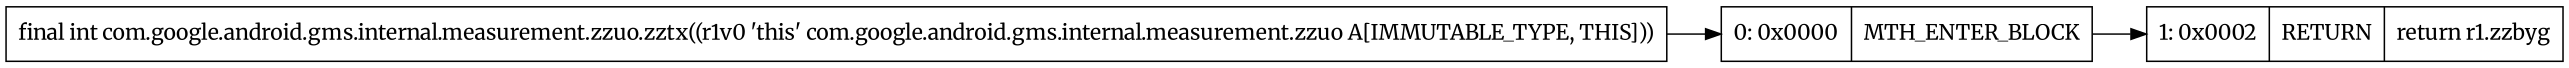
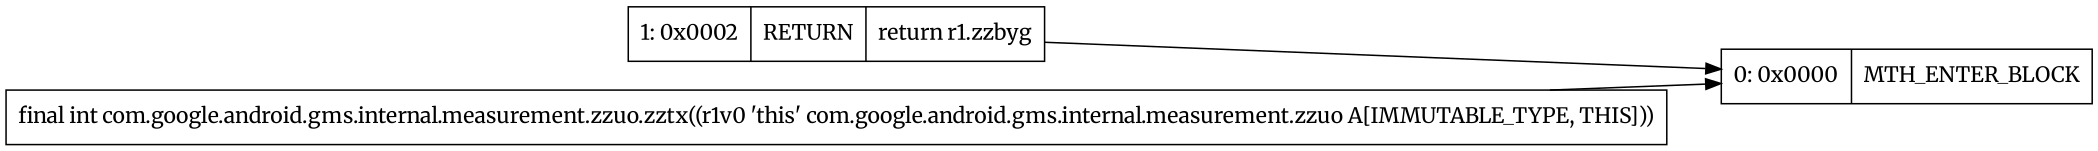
(2112, 34) -> (1375, 55)
